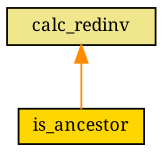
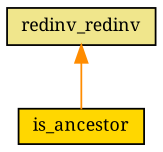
(81, 27) -> (81, 27)
